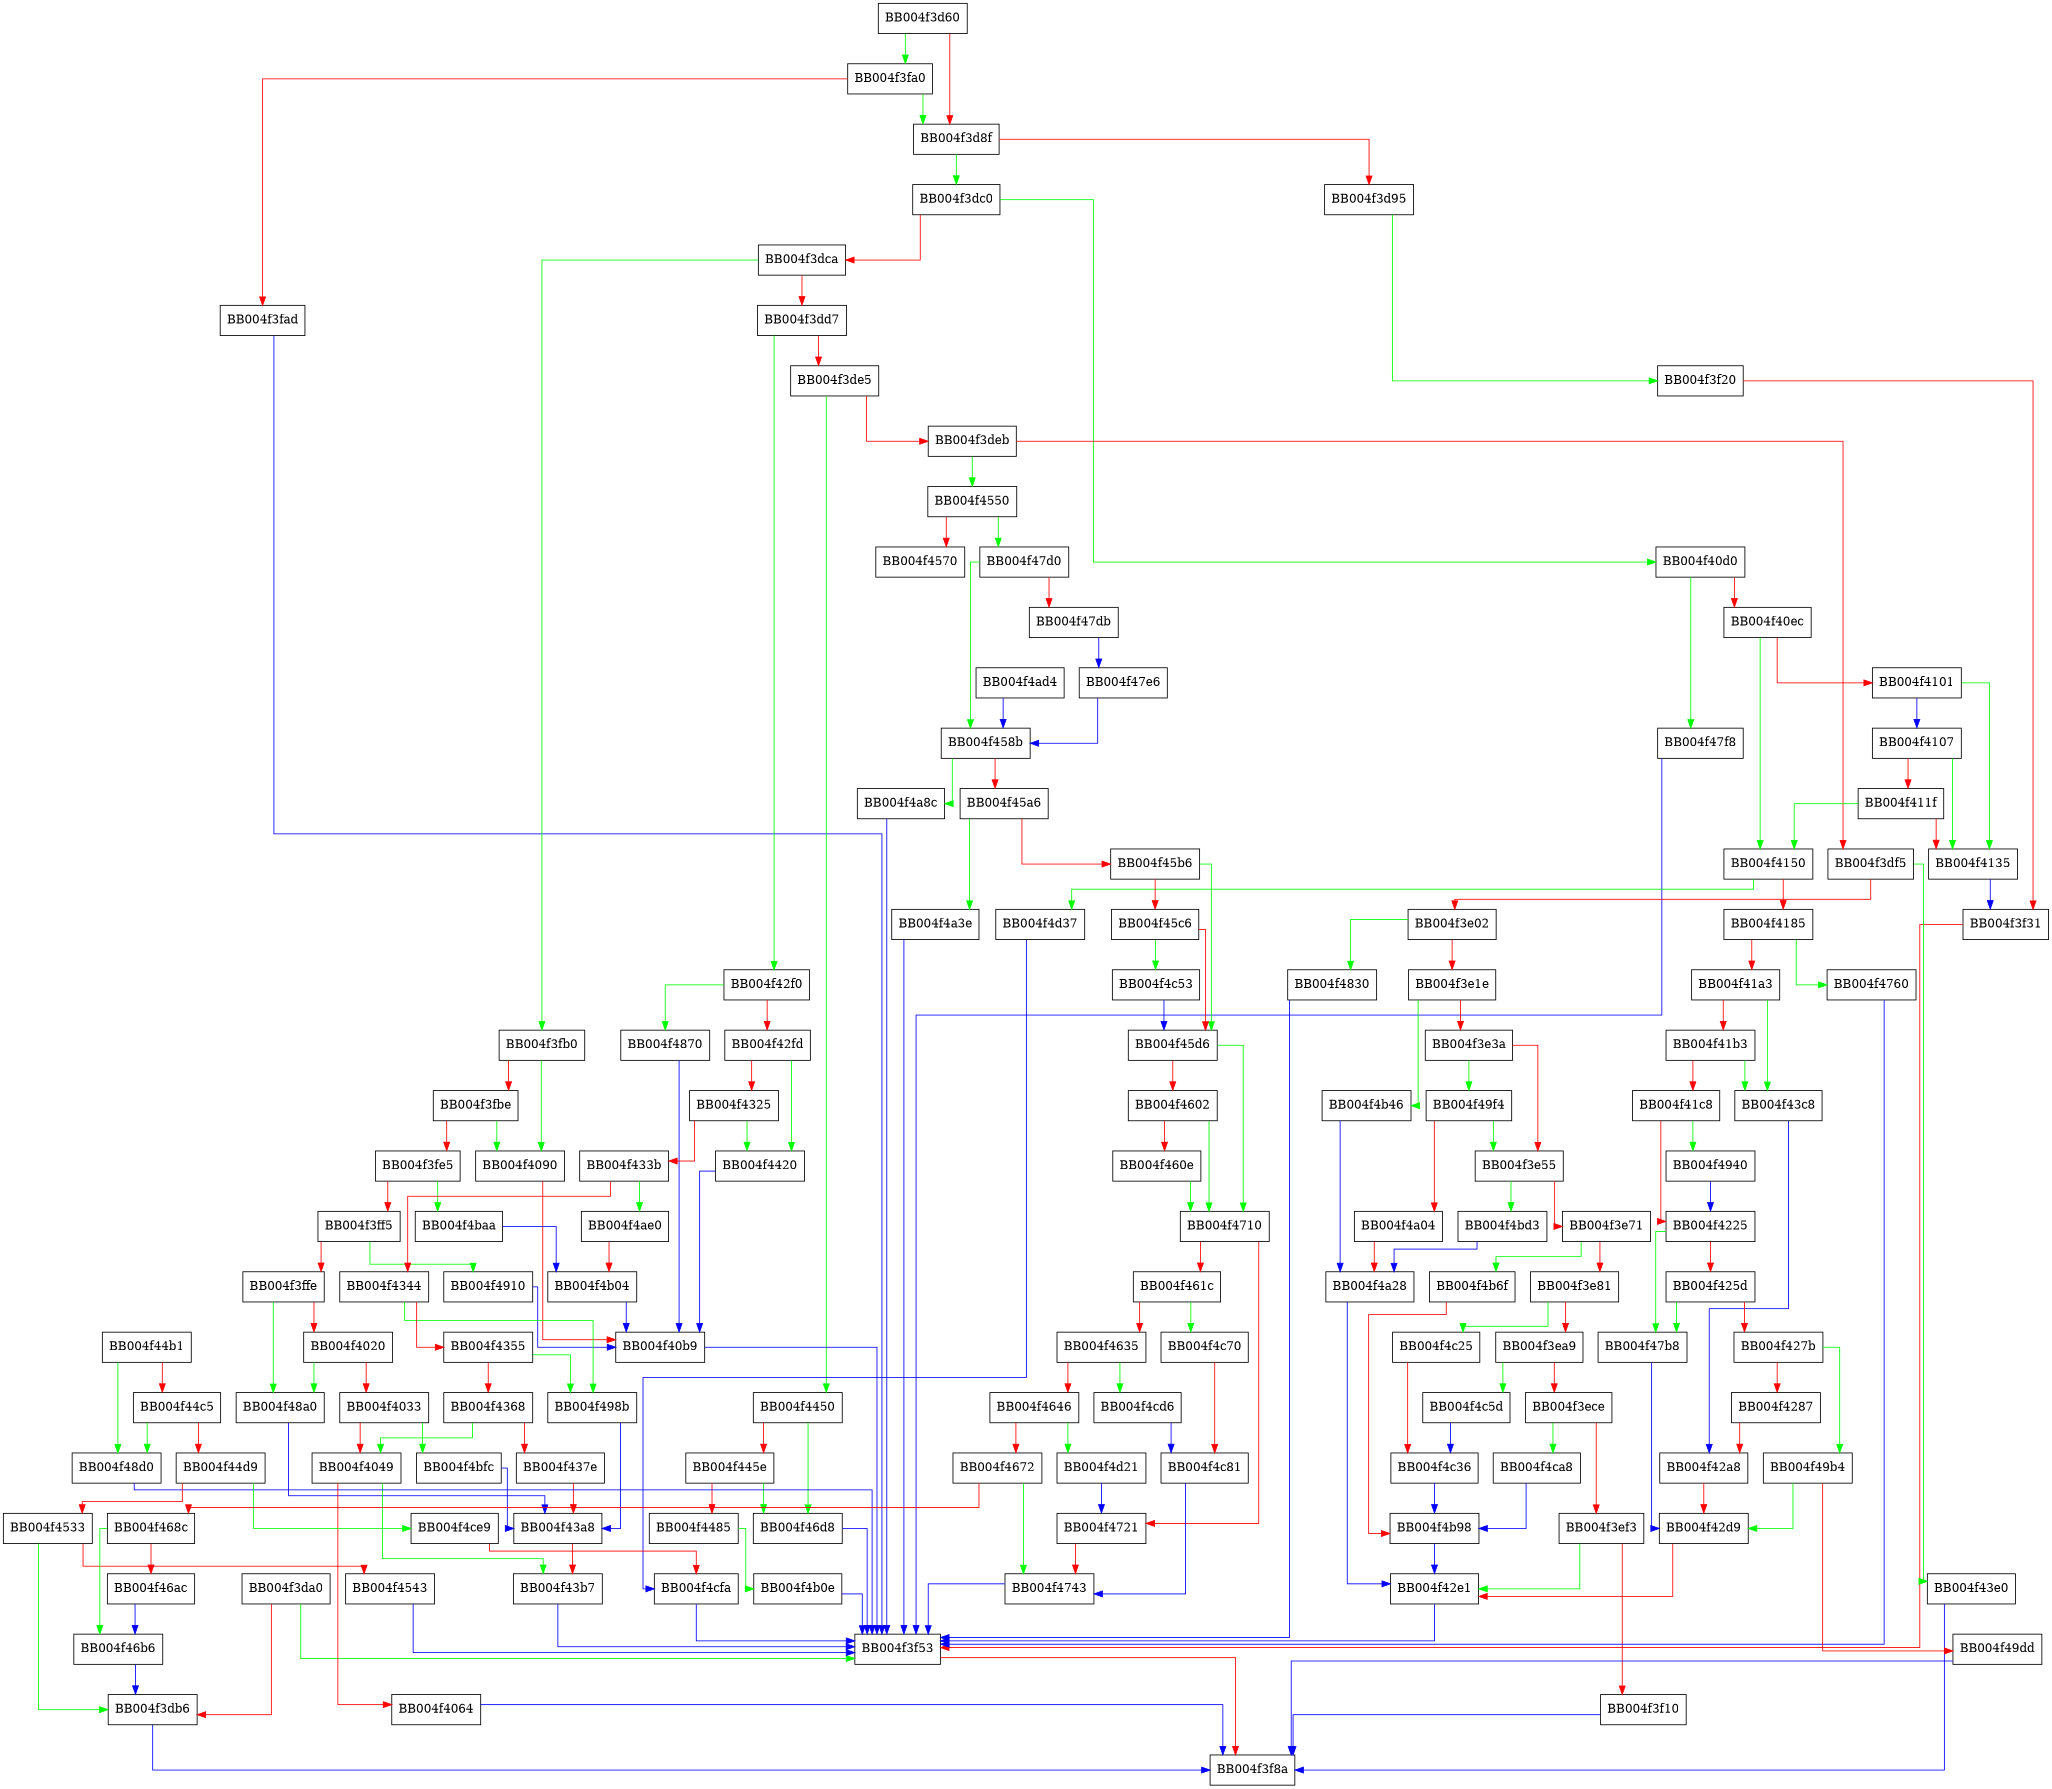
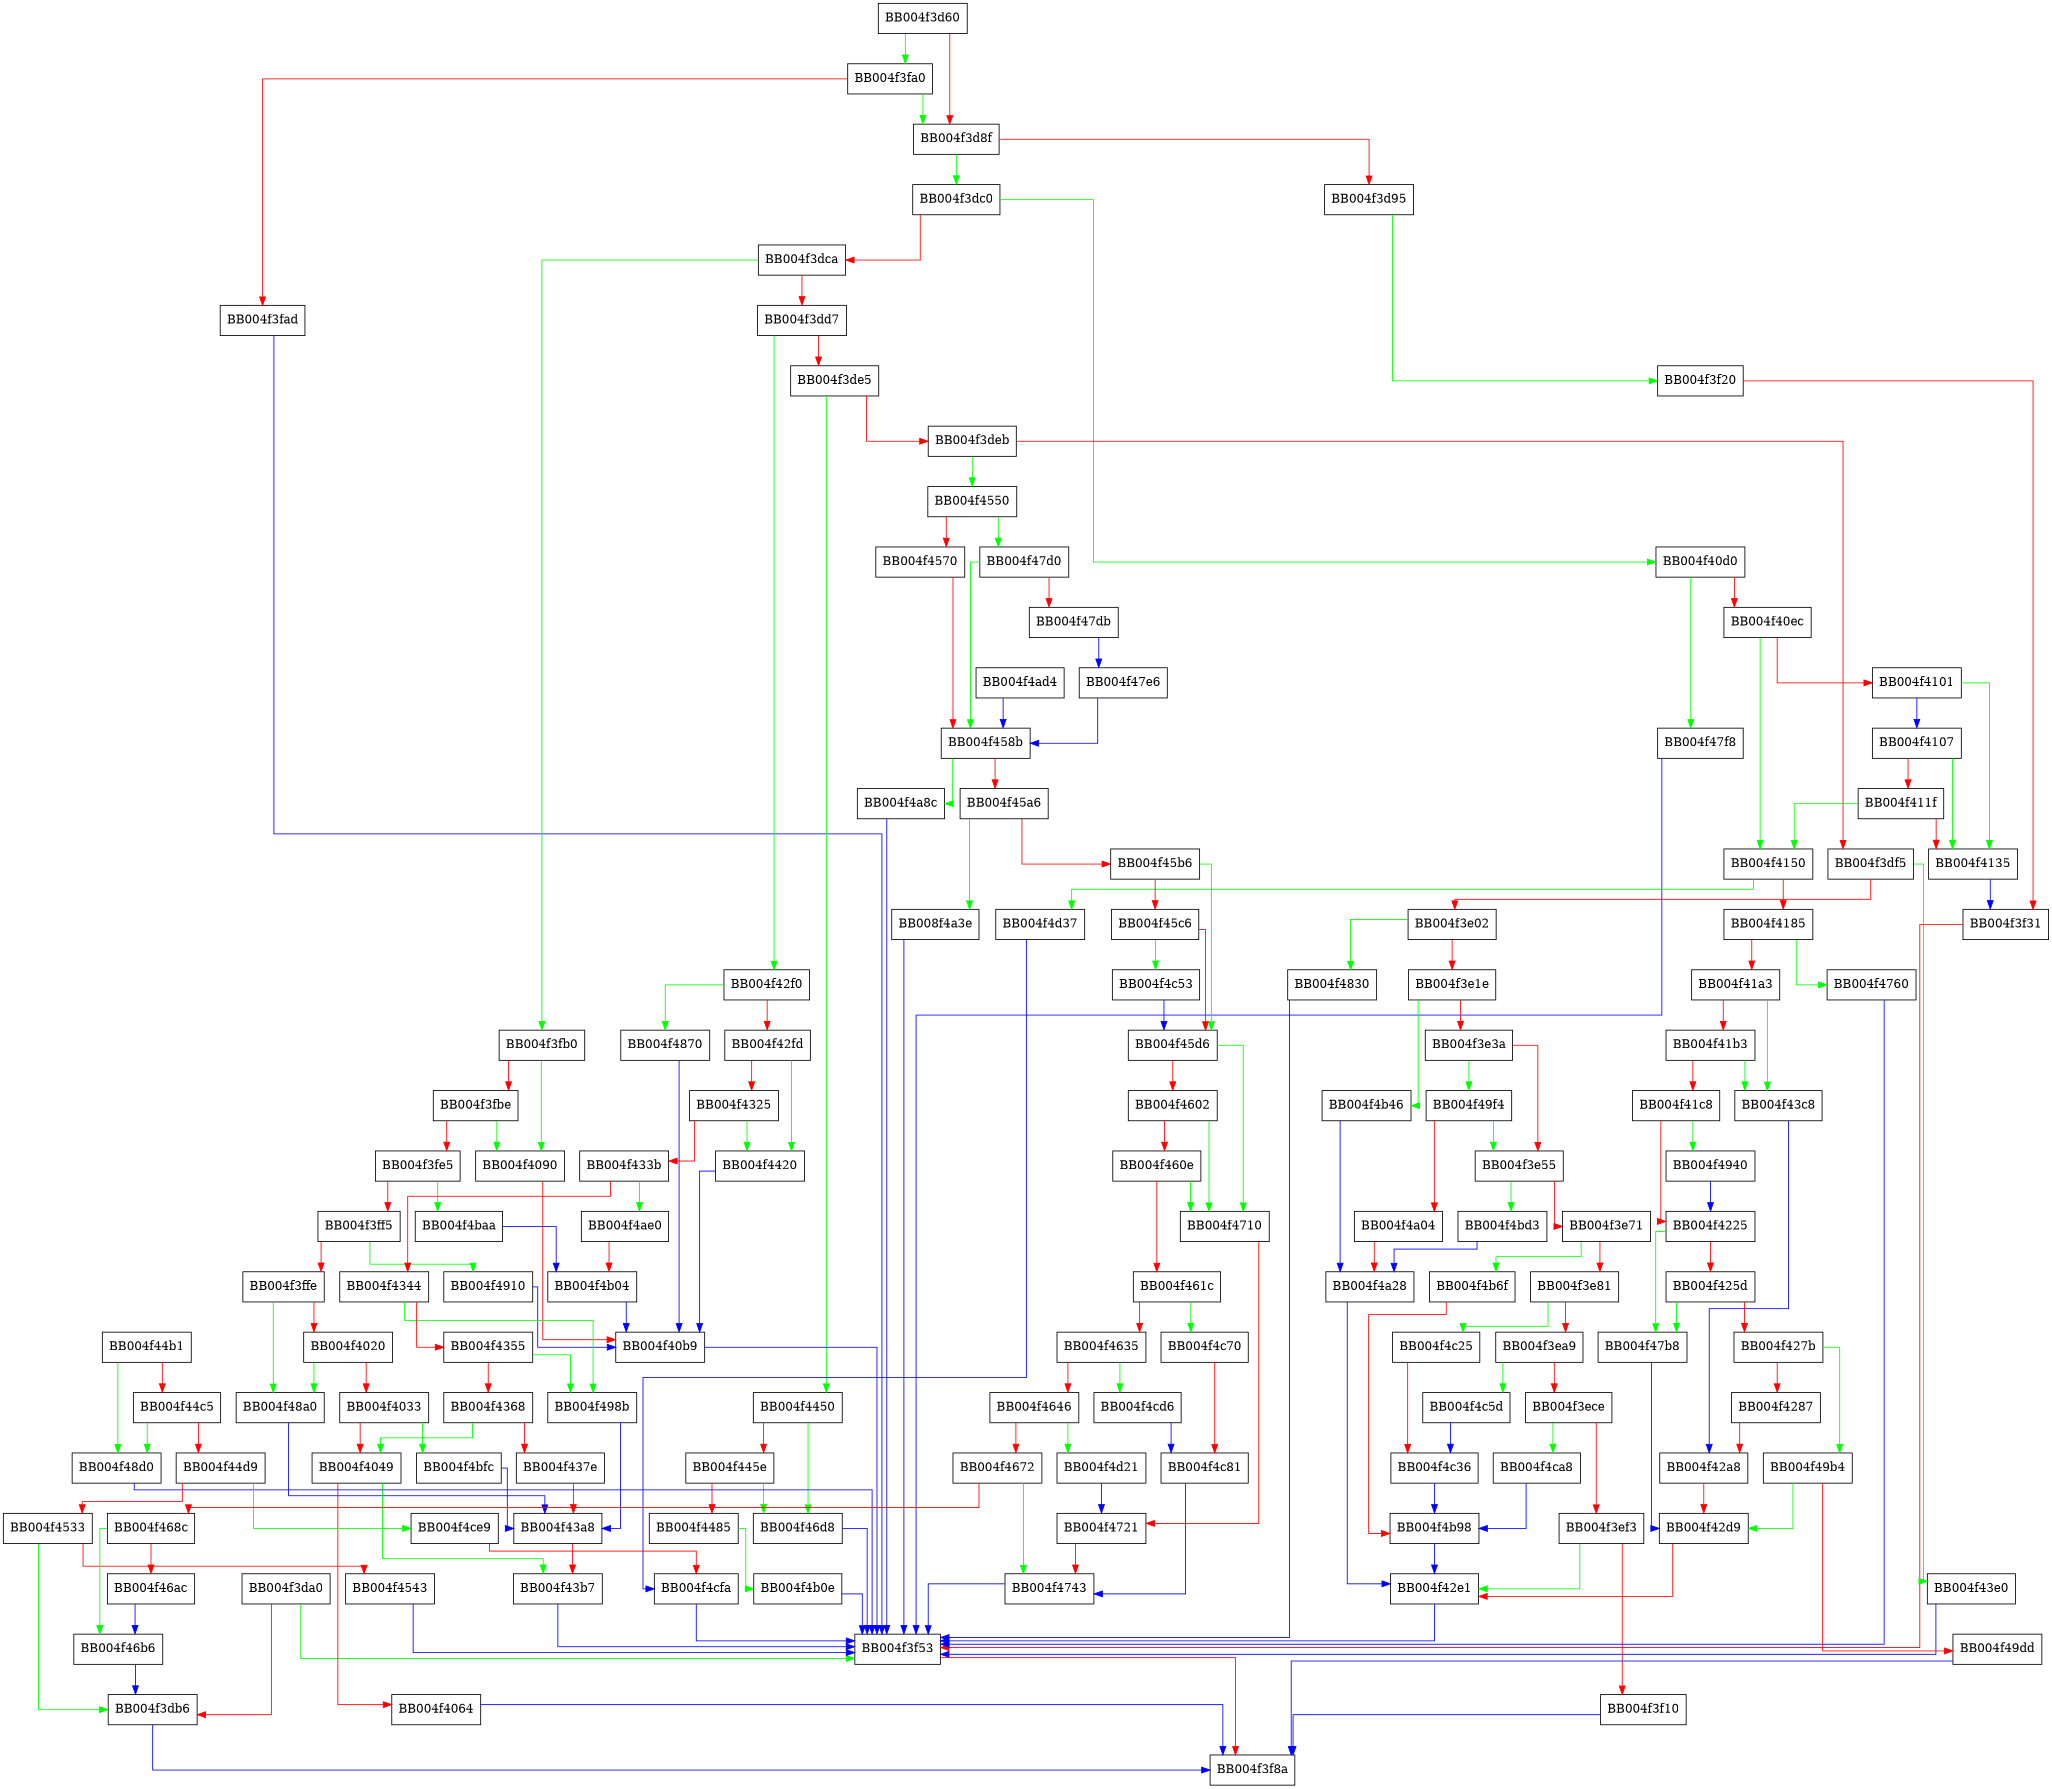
none -> (953, 648)
(935, 924) -> (935, 924)
(1200, 1252) -> (1157, 1222)
(1707, 1770) -> (1468, 1654)
